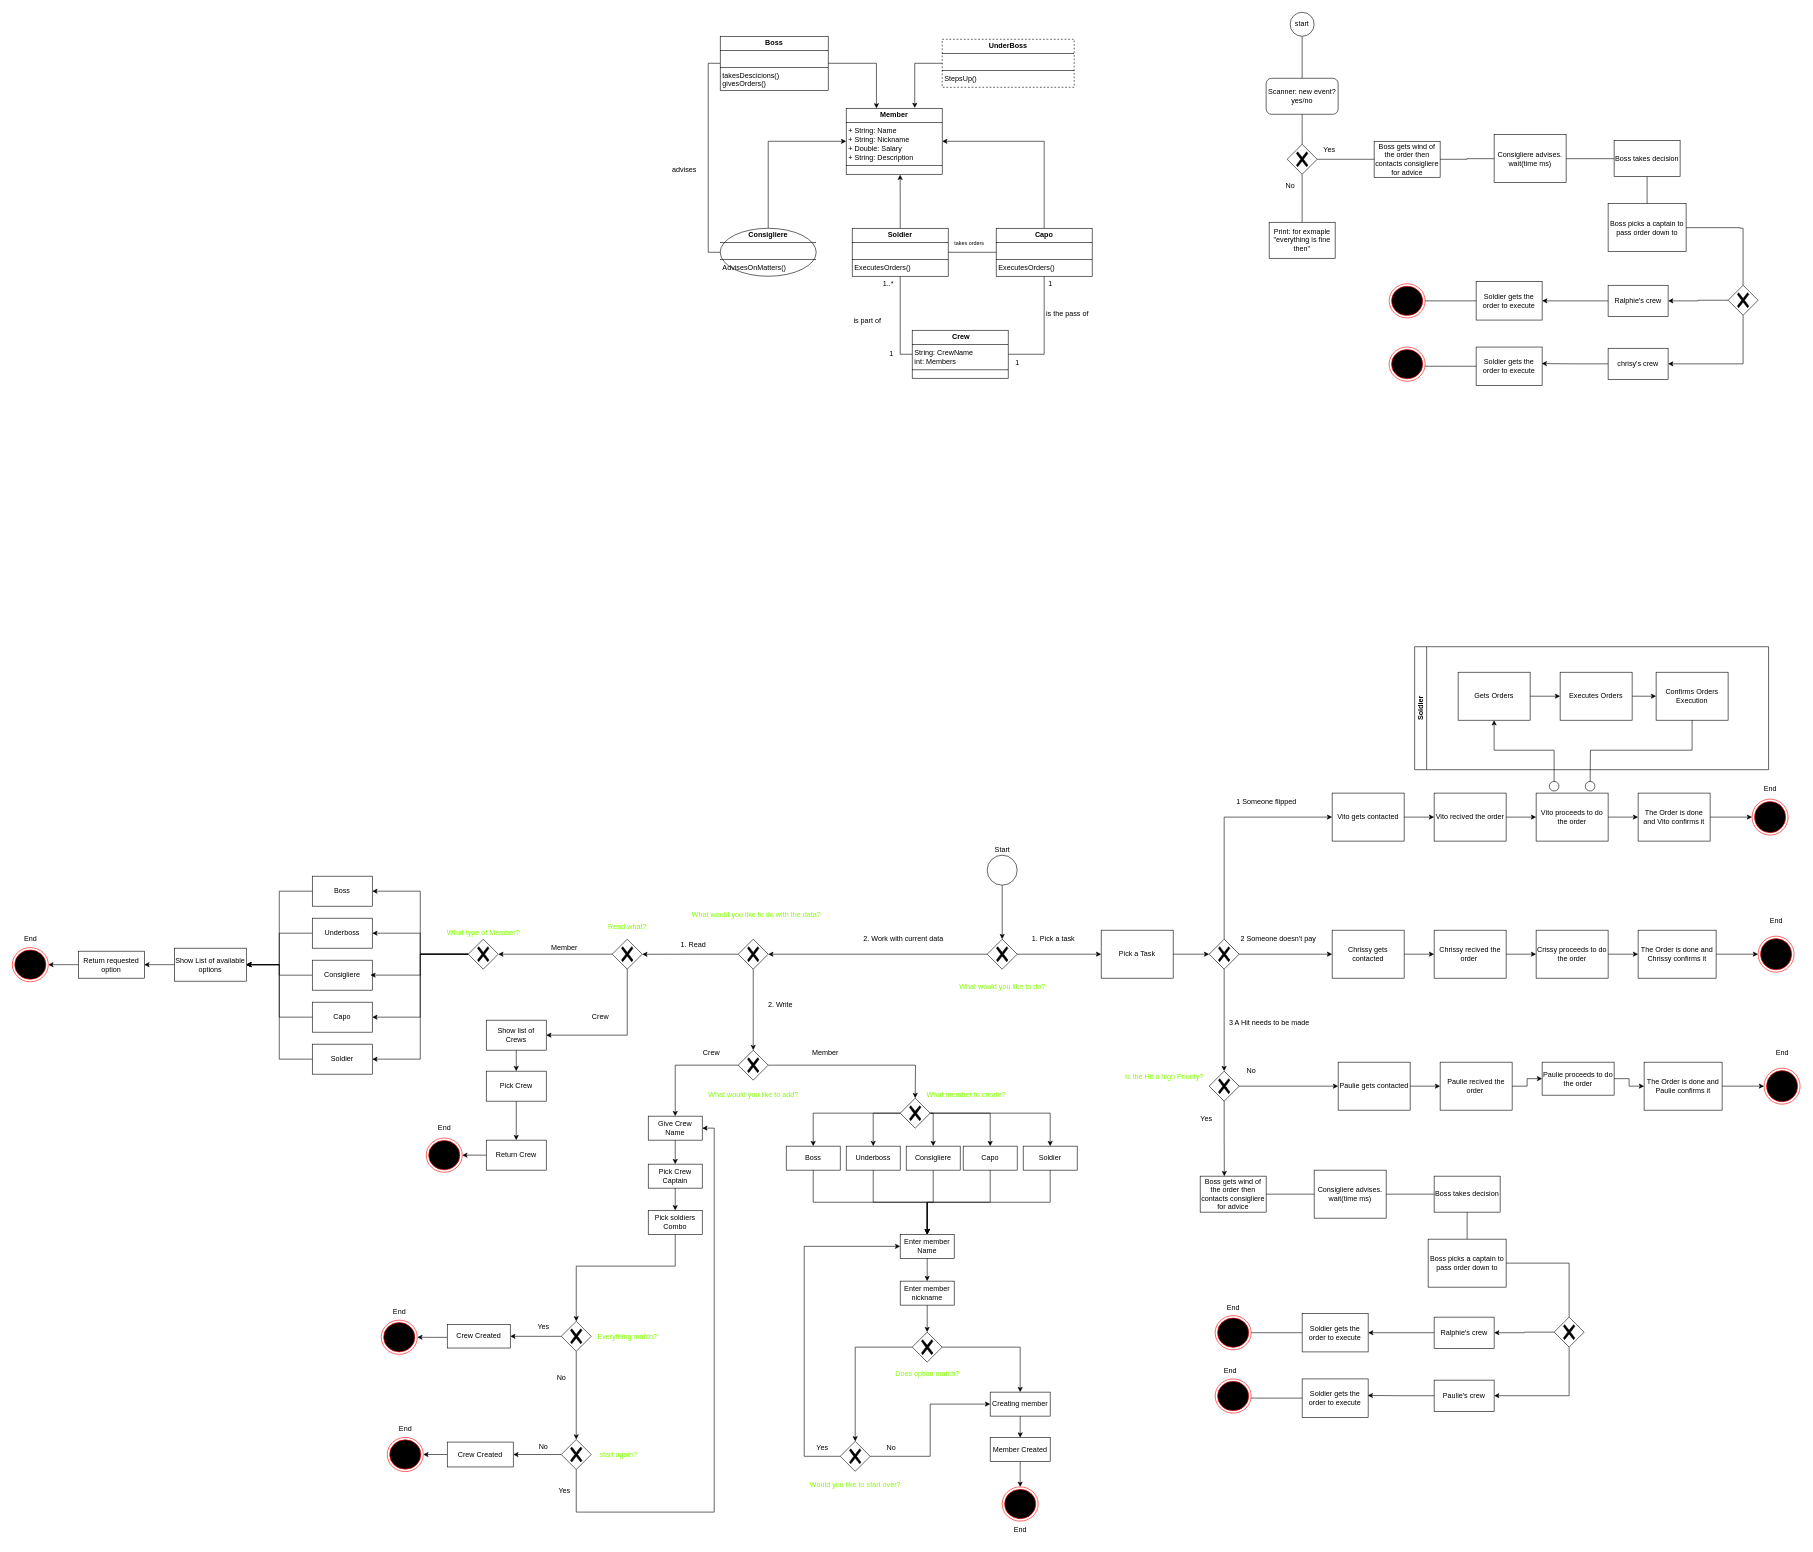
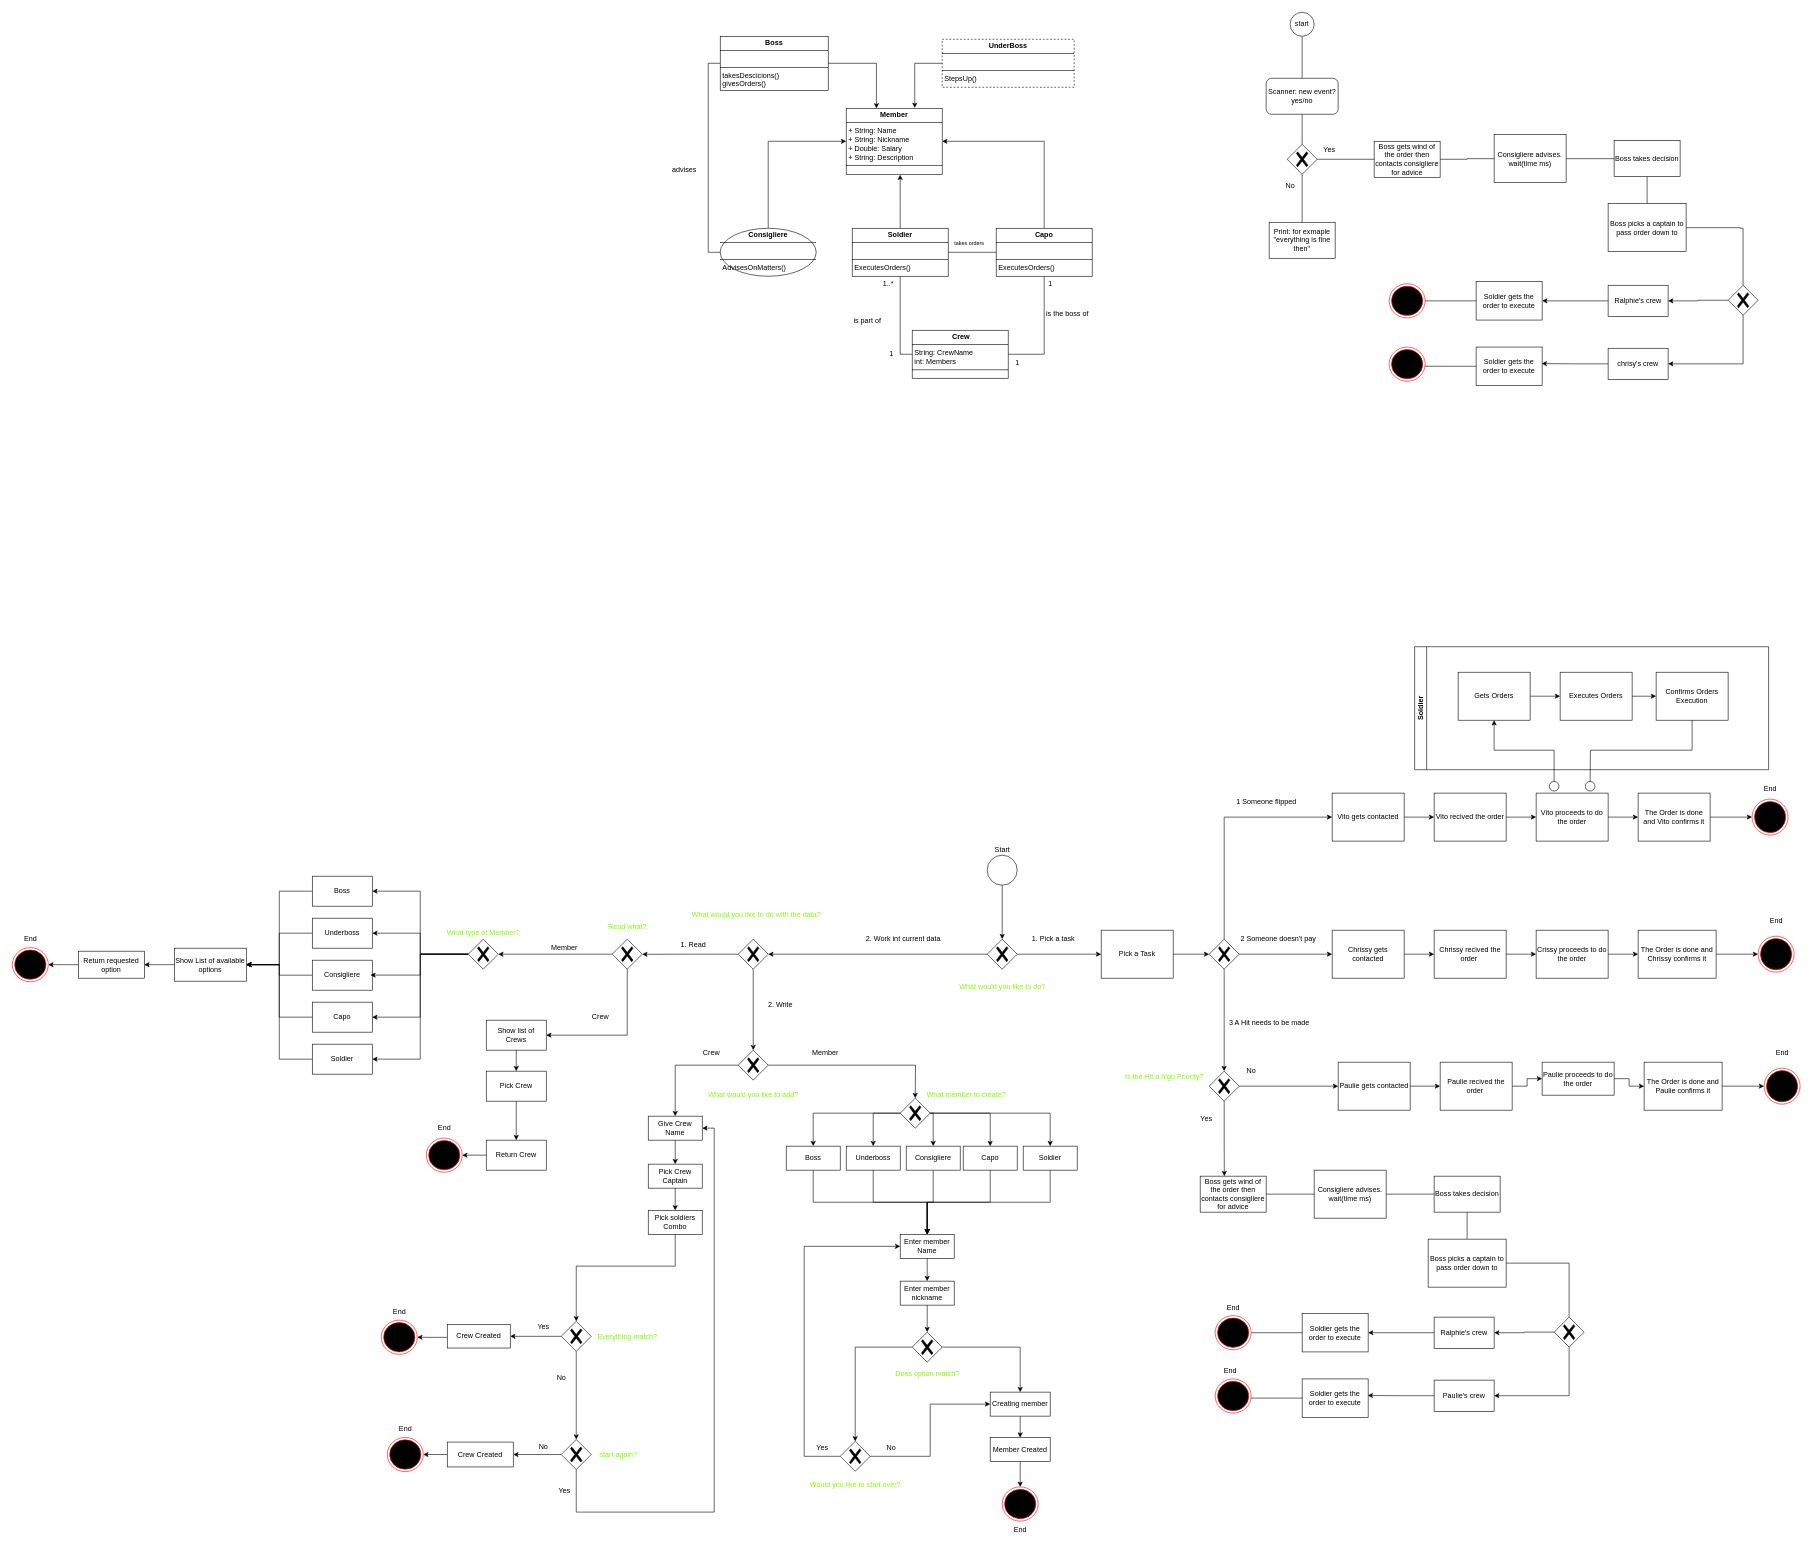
(1069, 314) -> (1069, 314)
(904, 939) -> (904, 939)
